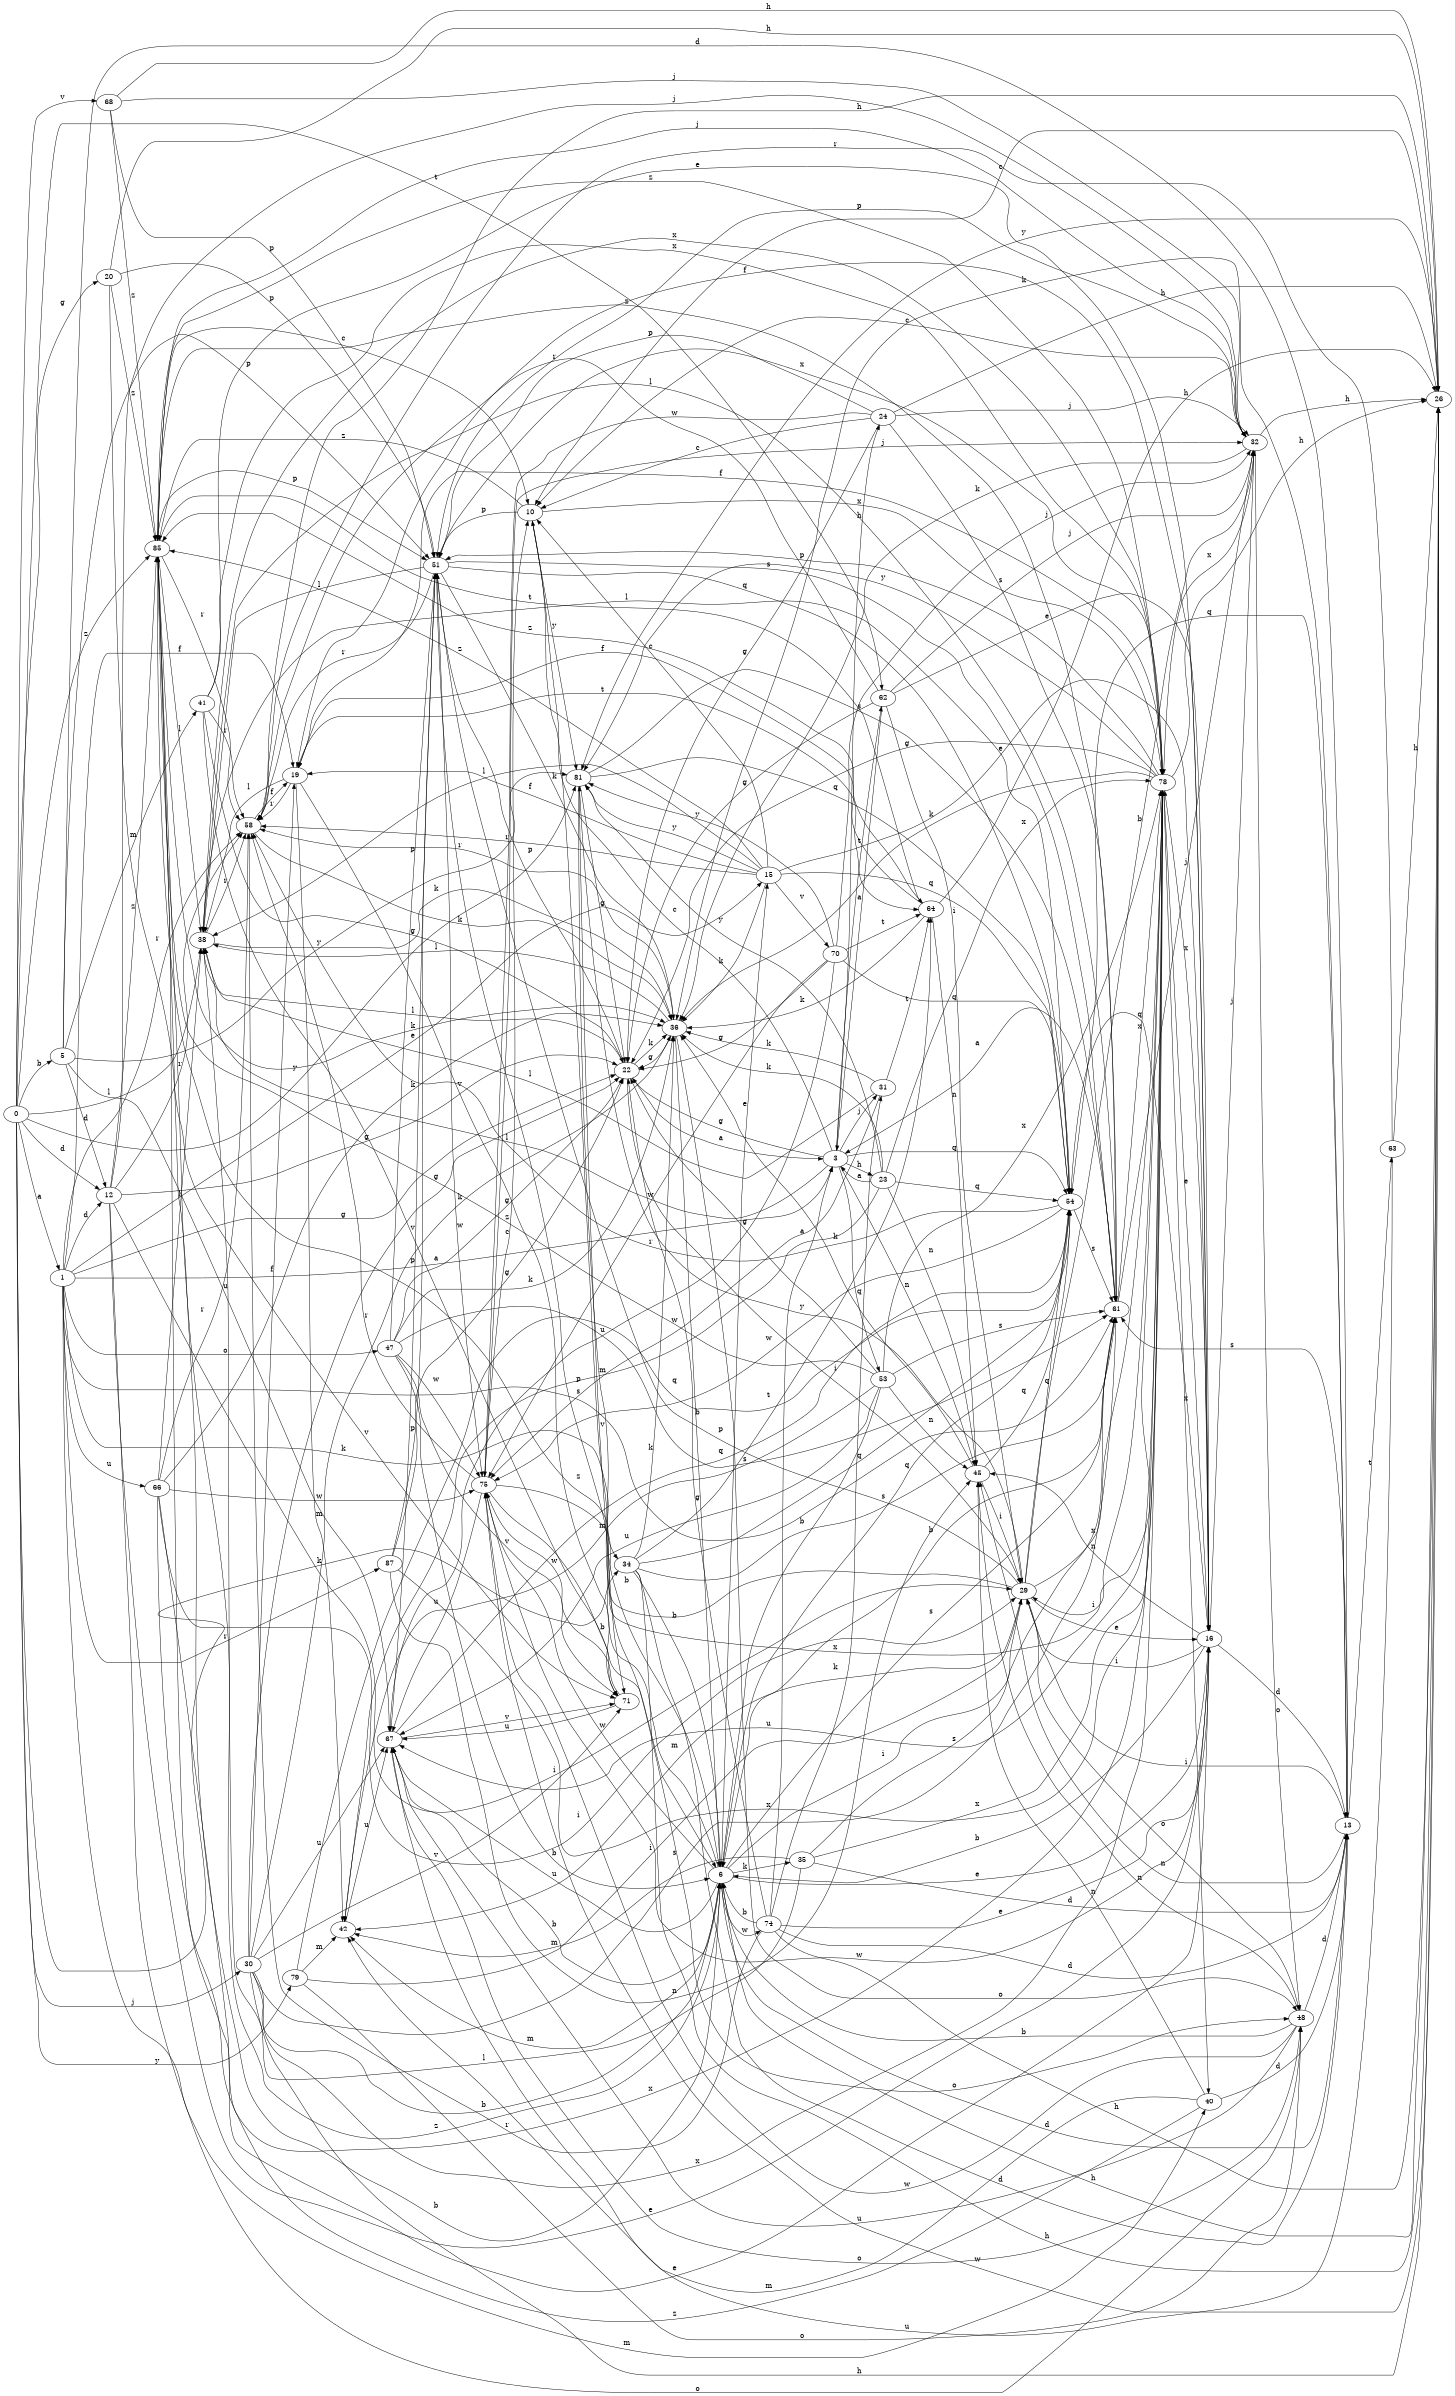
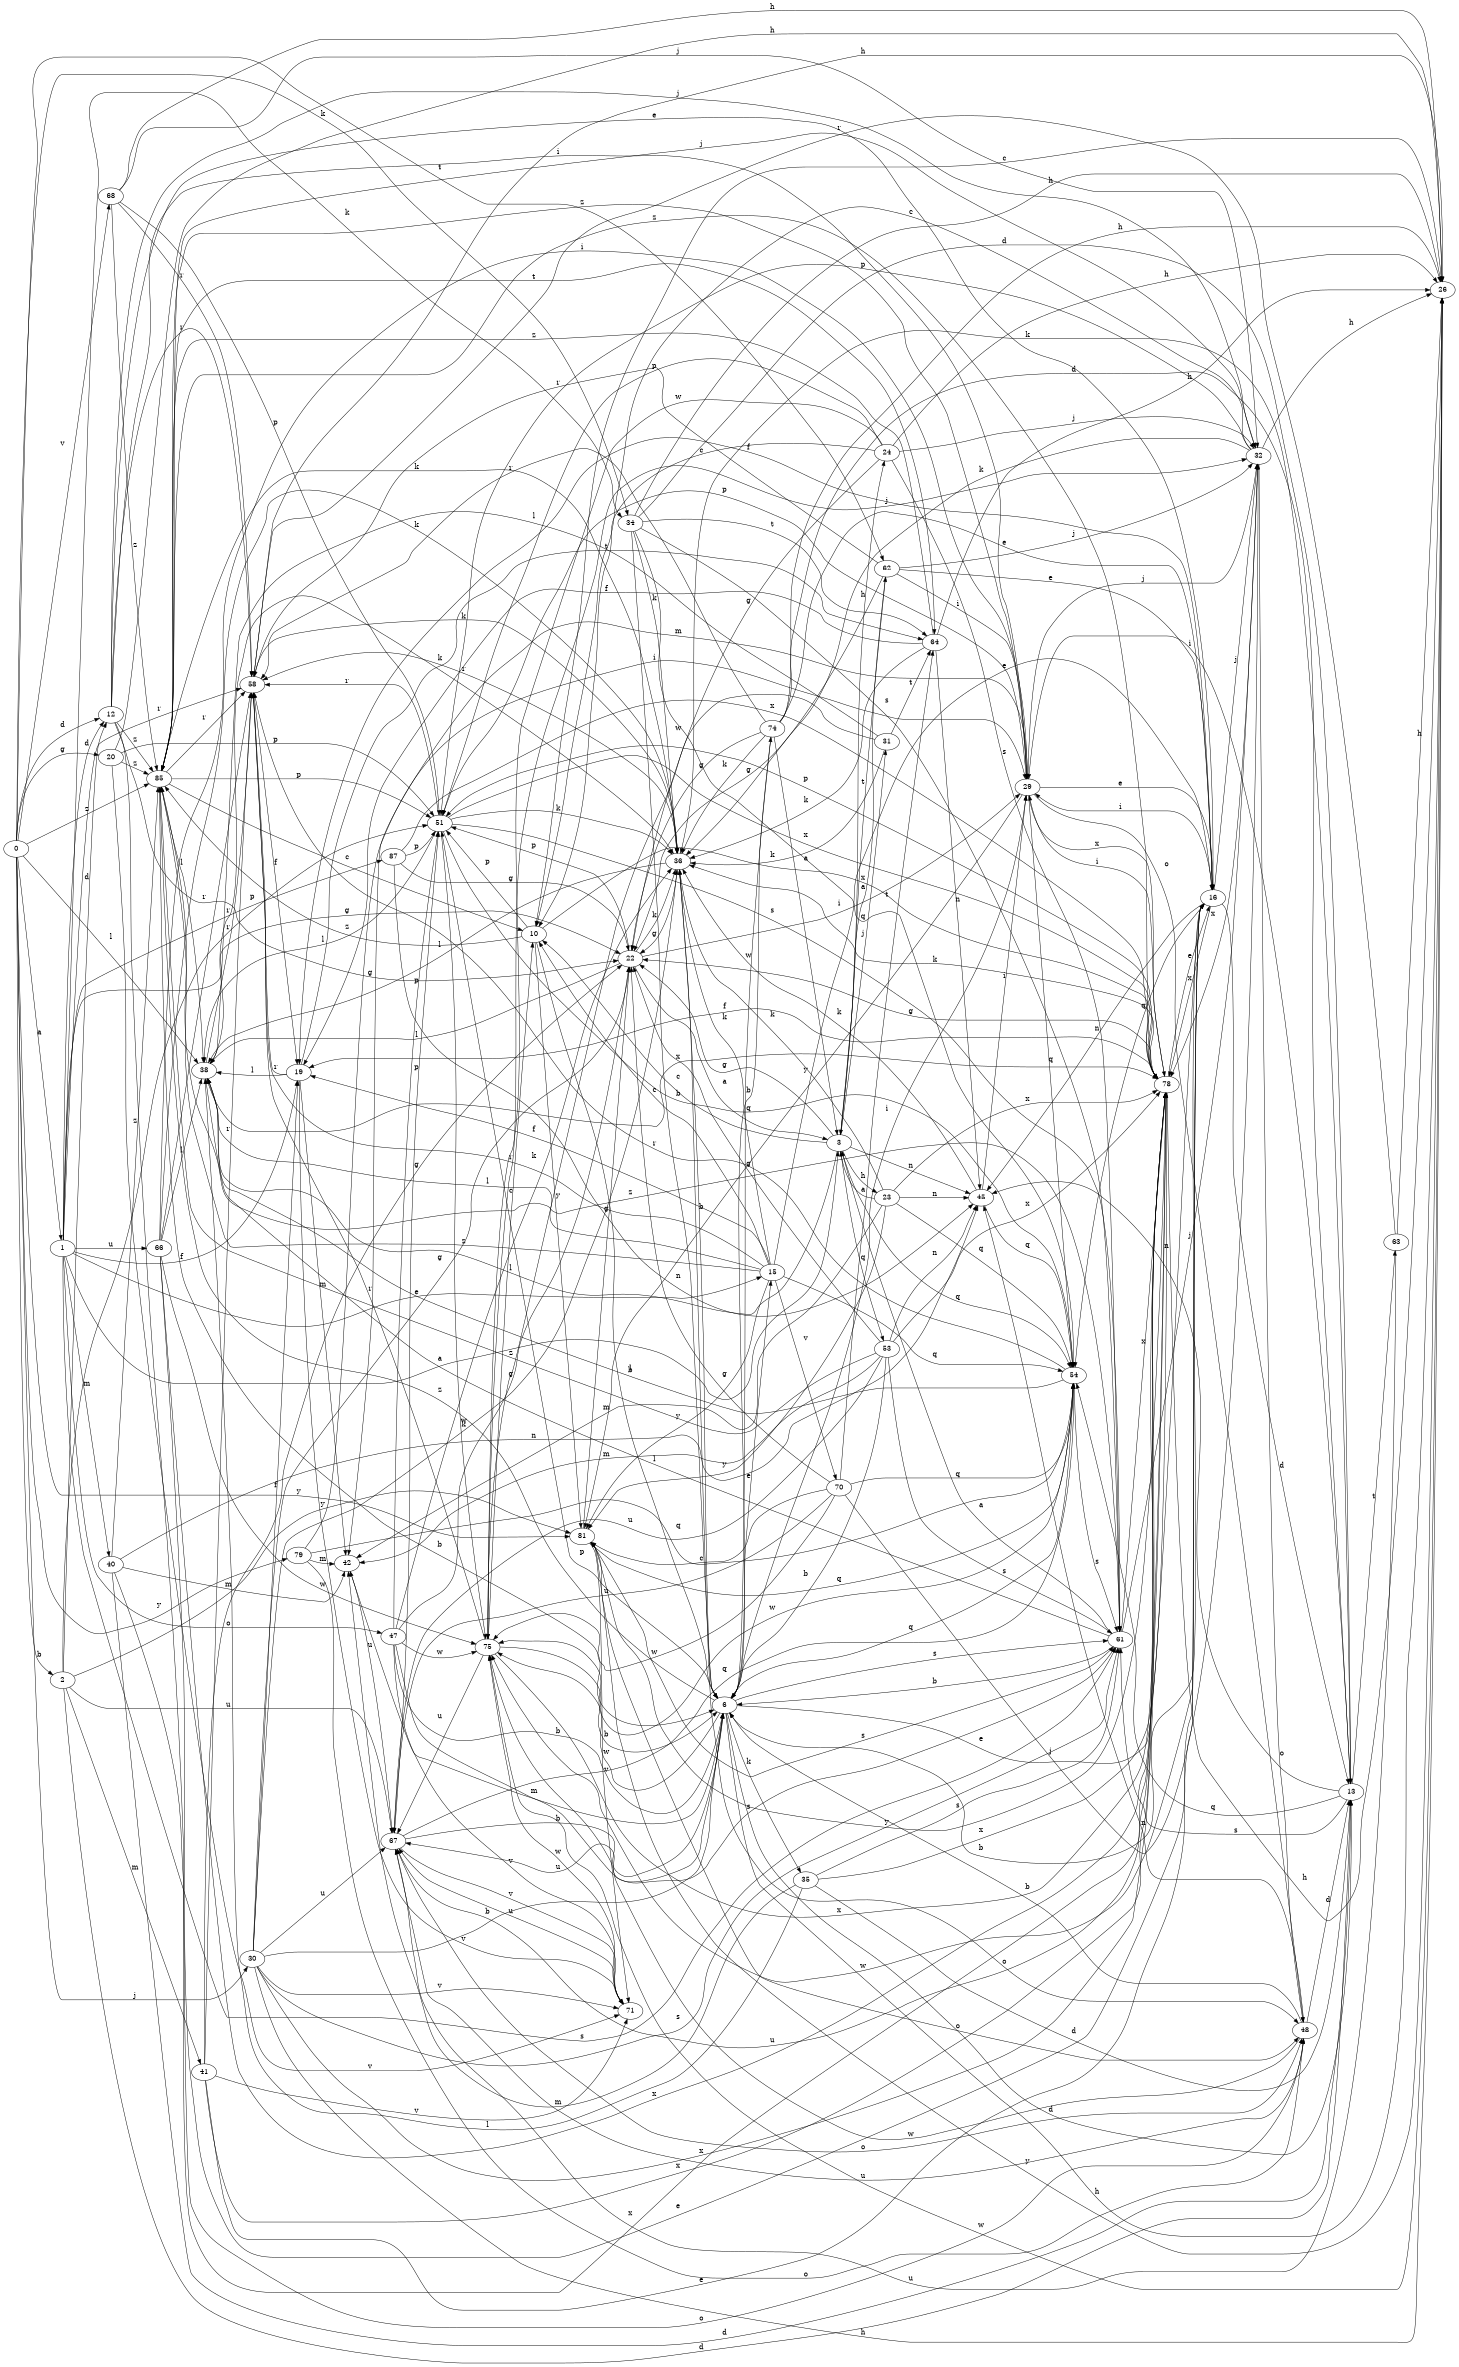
none -> (235, 420)
(698, 815) -> (701, 1559)
(1140, 819) -> (1143, 580)
(63, 1056) -> (63, 1680)
(1186, 1440) -> (667, 2195)
(855, 1514) -> (722, 786)
